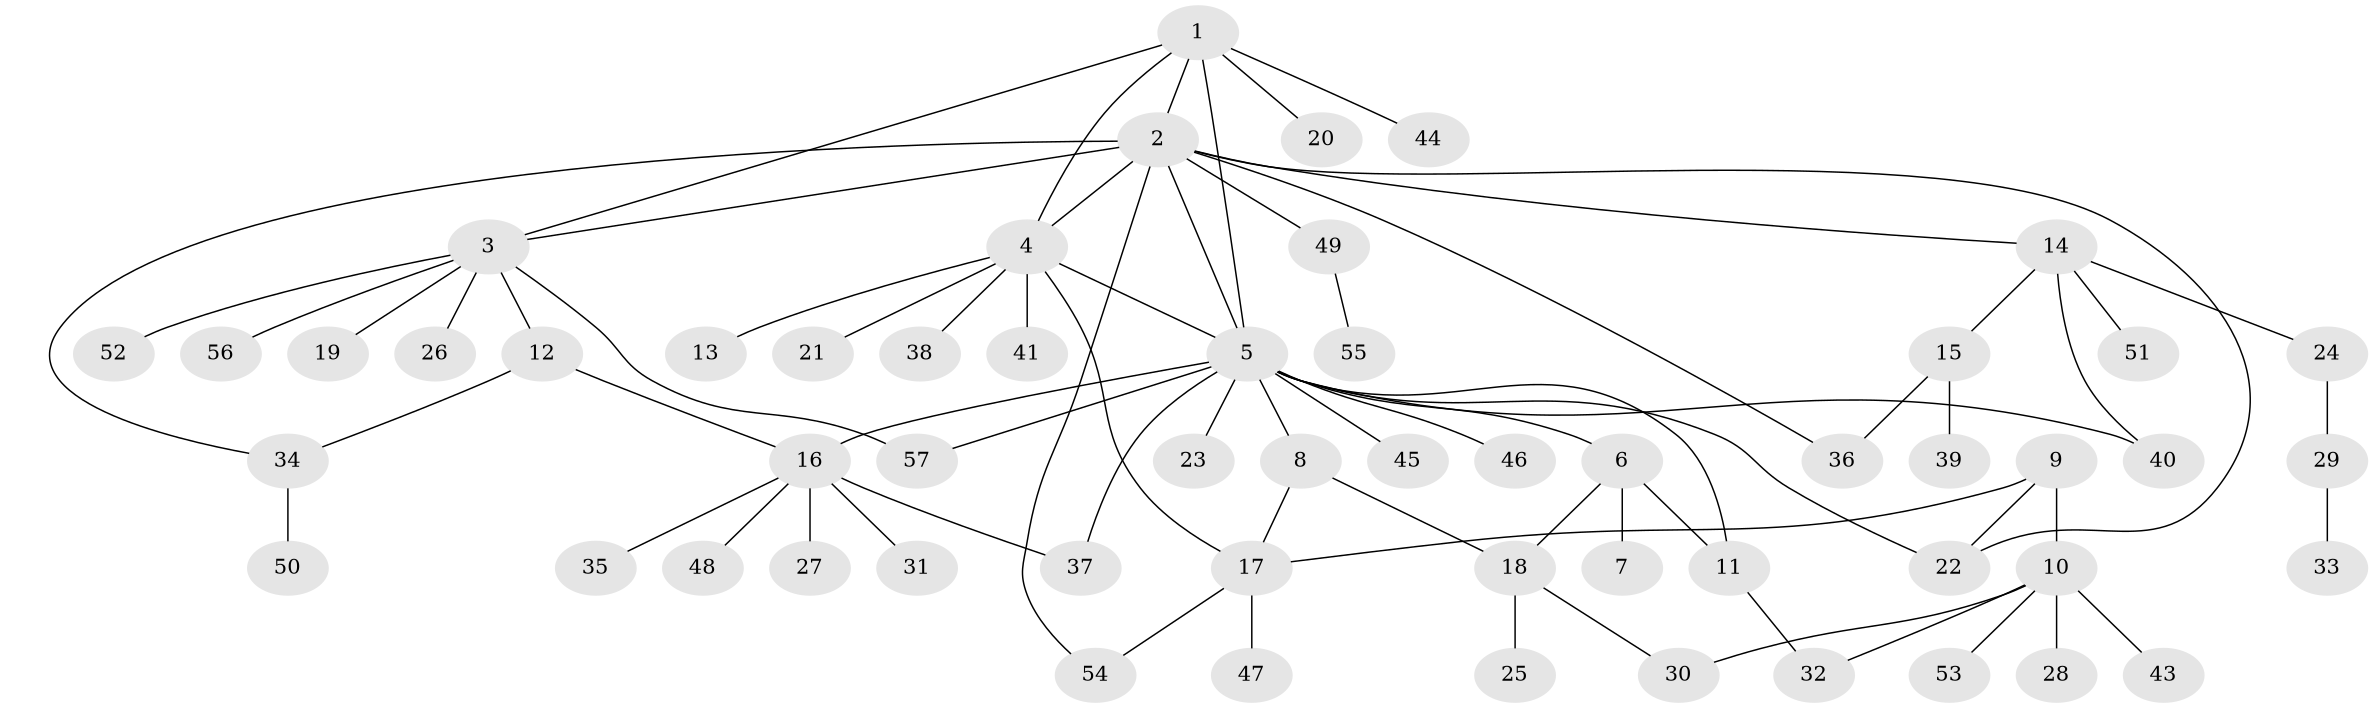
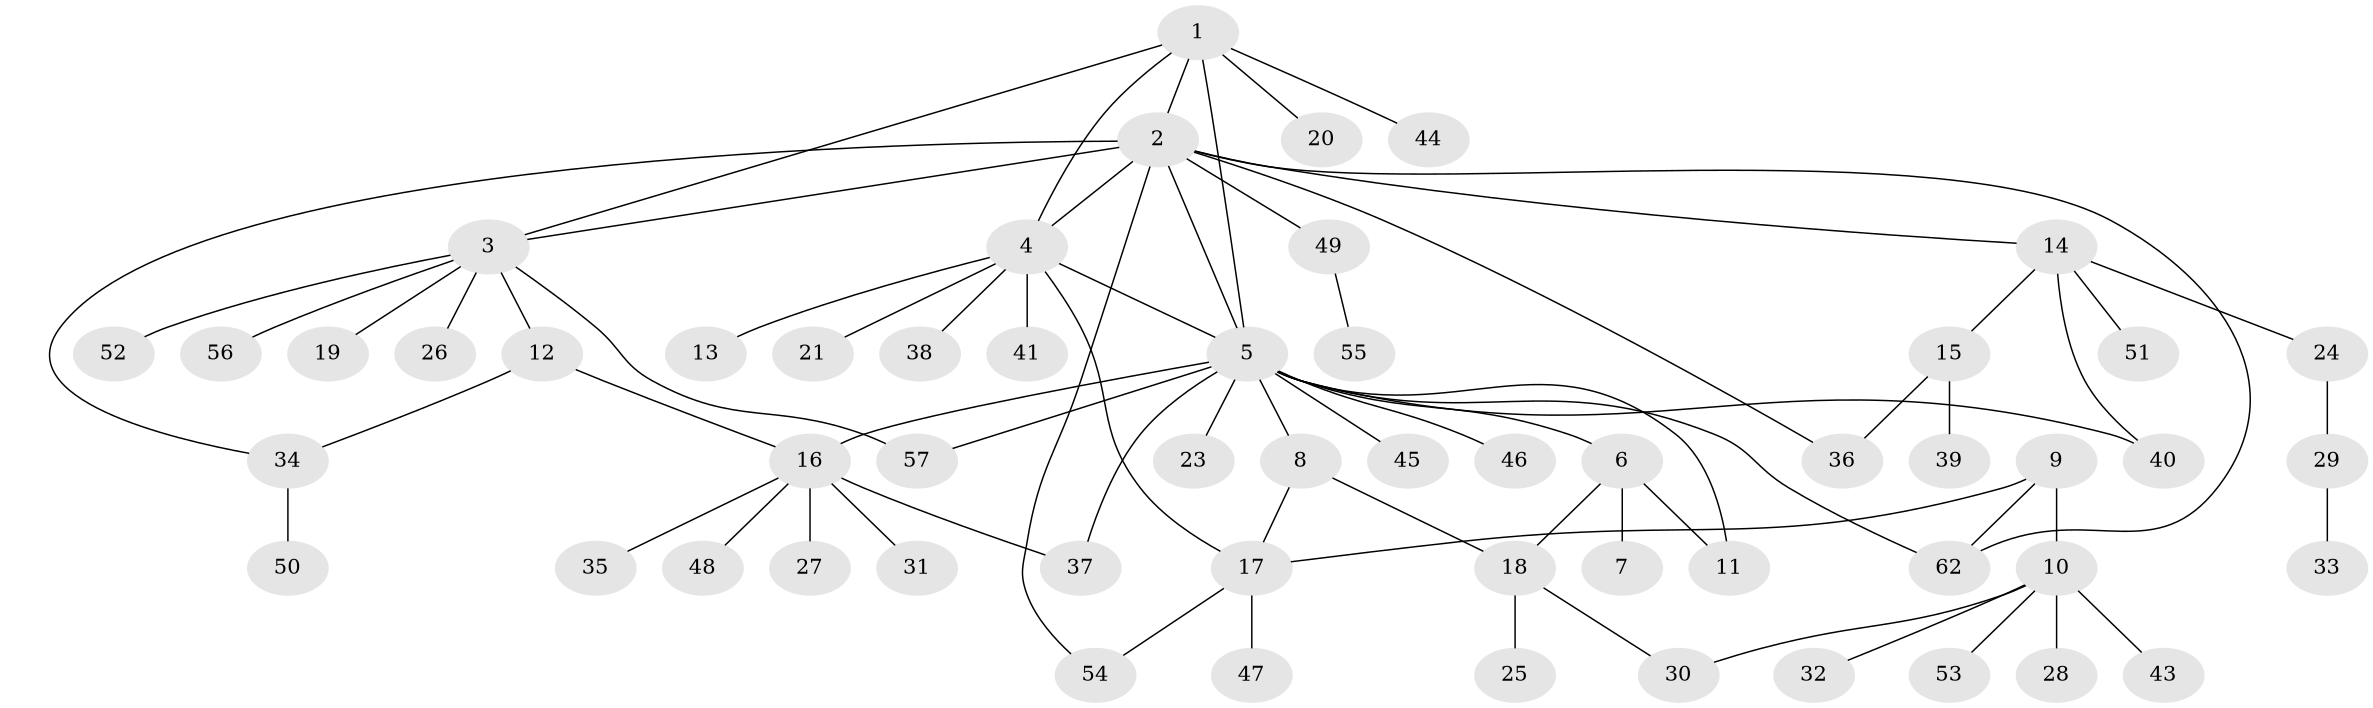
(1950, 568) -> (1950, 568)
(1772, 622) -> none
